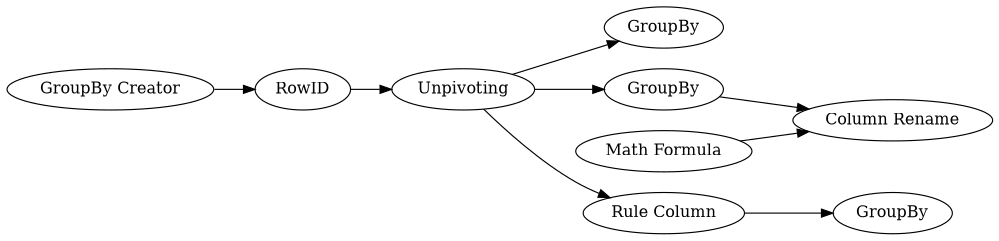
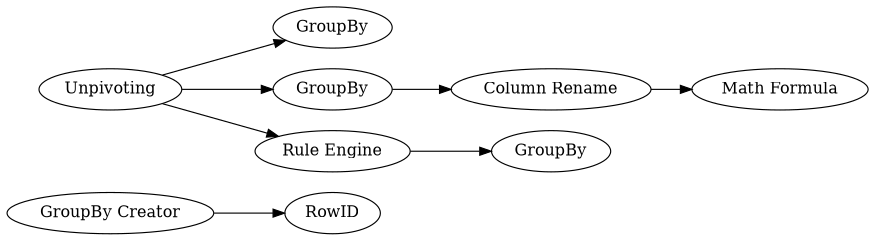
(365, 89) -> none
(769, 137) -> (666, 89)
(664, 213) -> (333, 151)
